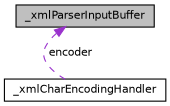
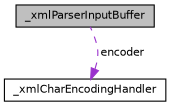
(45, 59) -> (97, 47)
